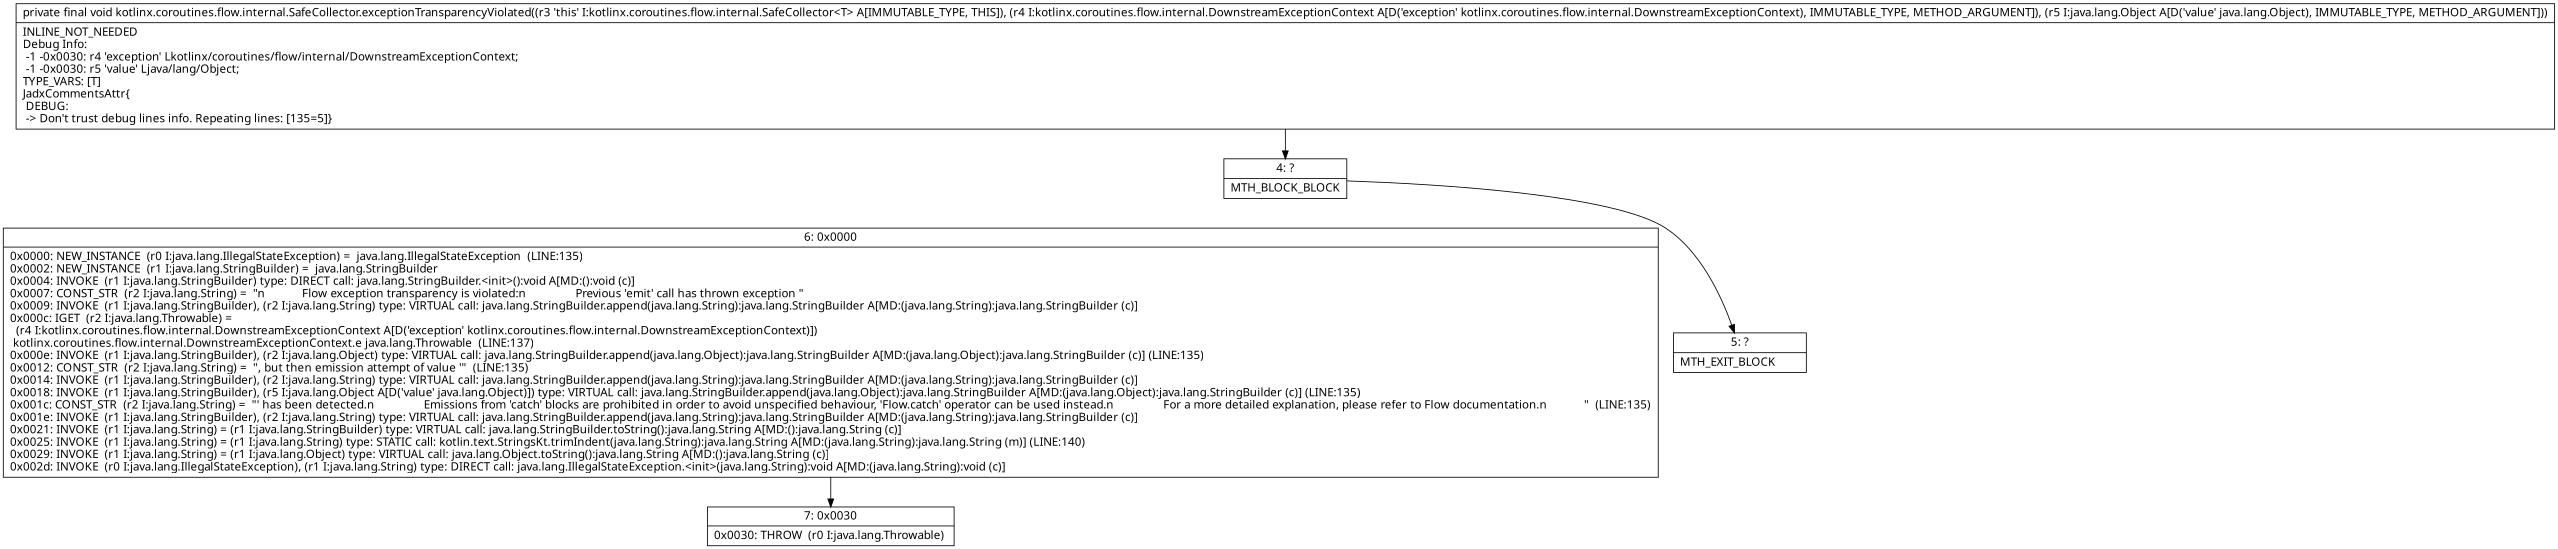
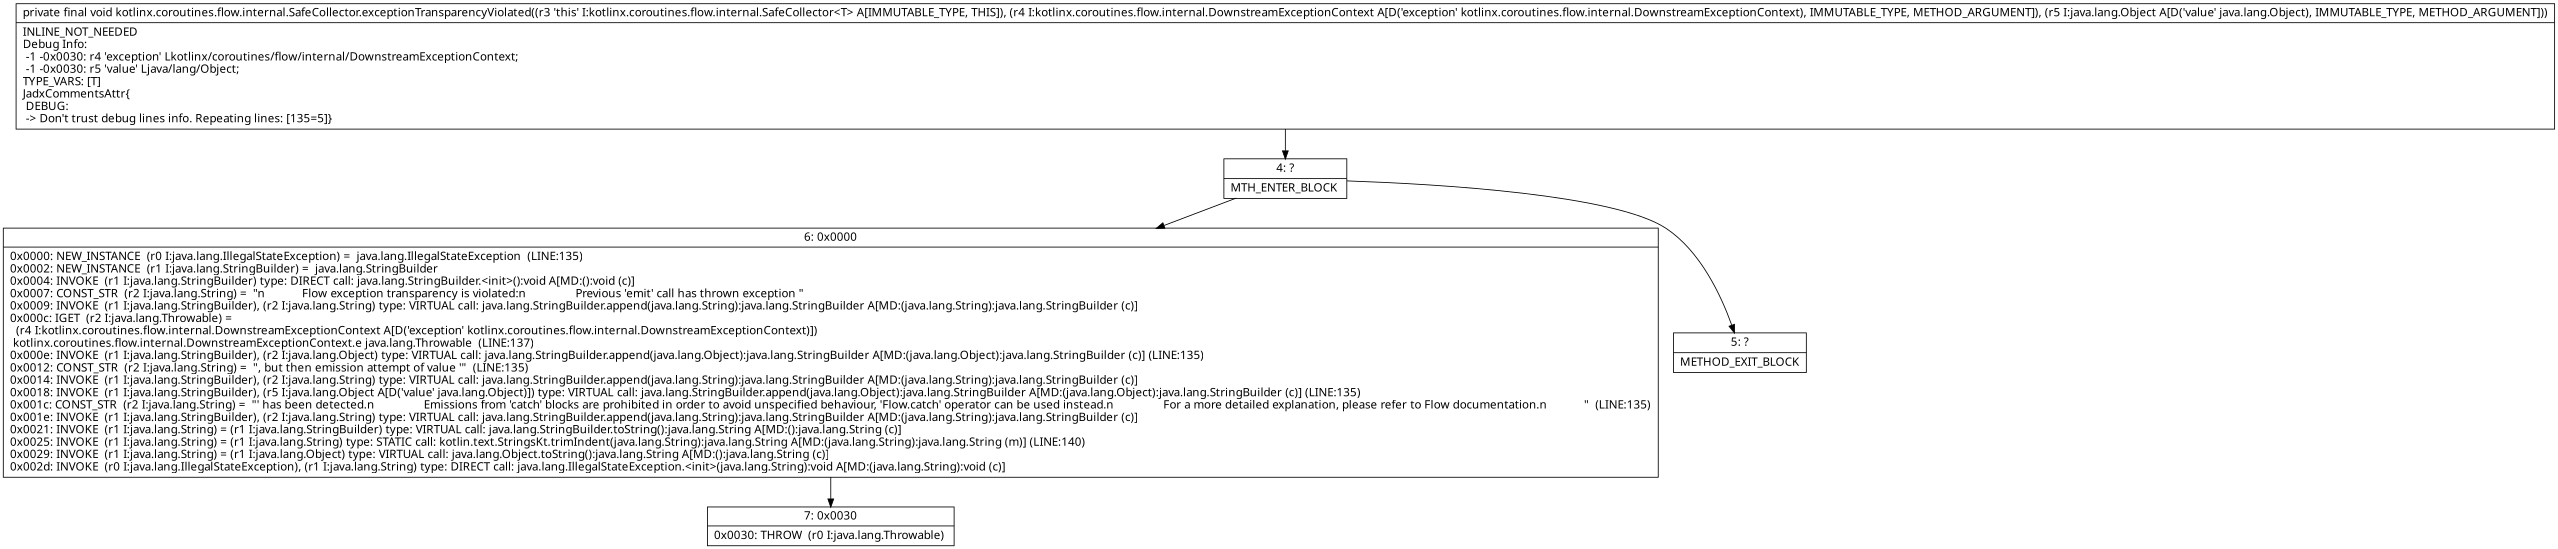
(1285, 188) -> (1284, 188)
none -> (1200, 212)
(1728, 362) -> (1740, 362)
